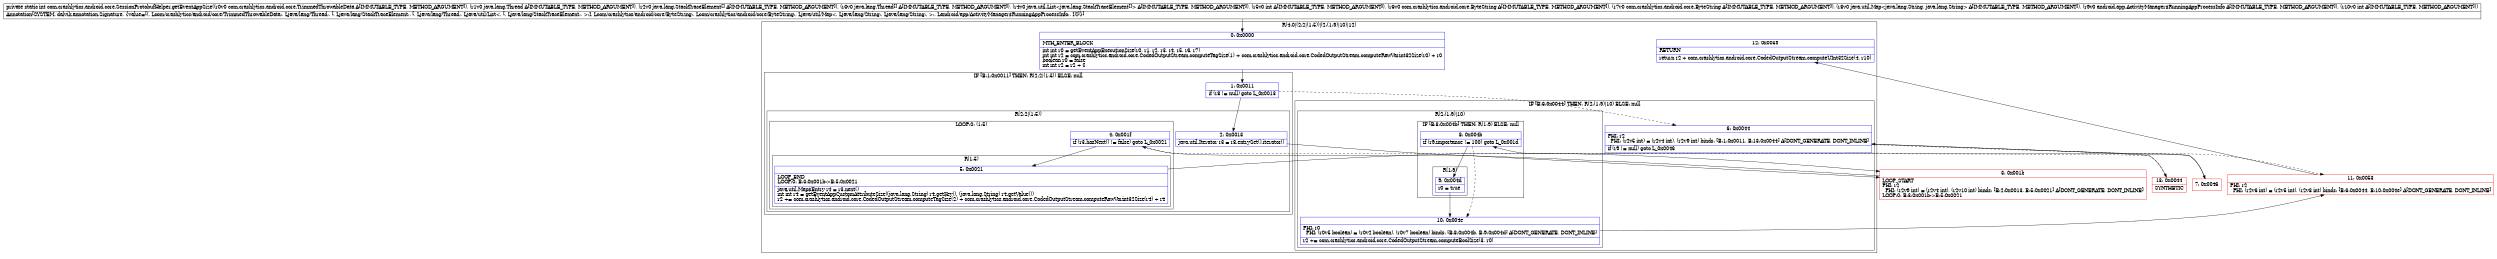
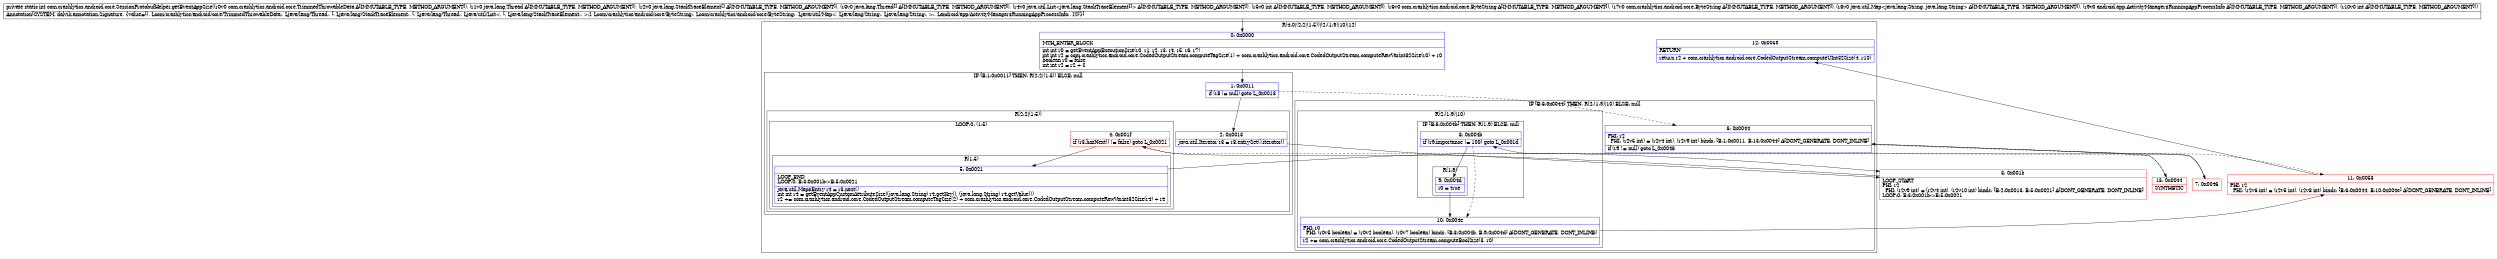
(1120, 139) -> (1120, 139)
